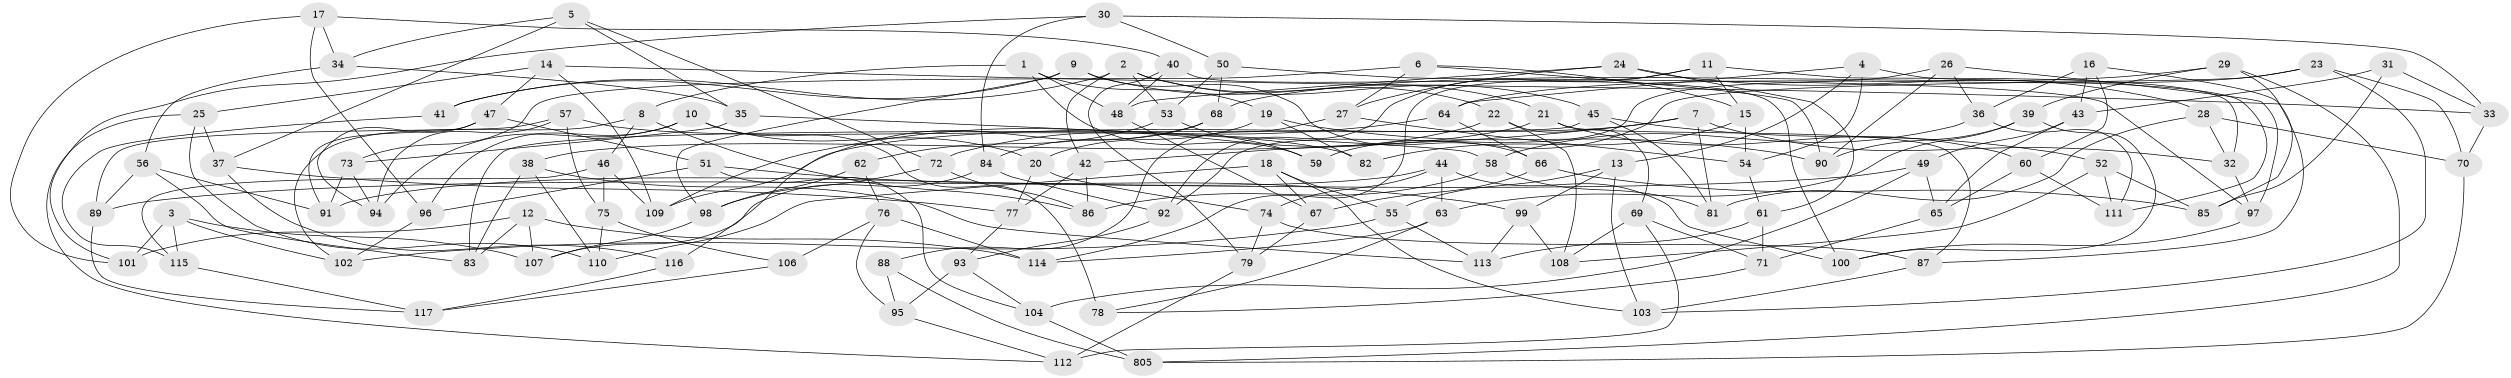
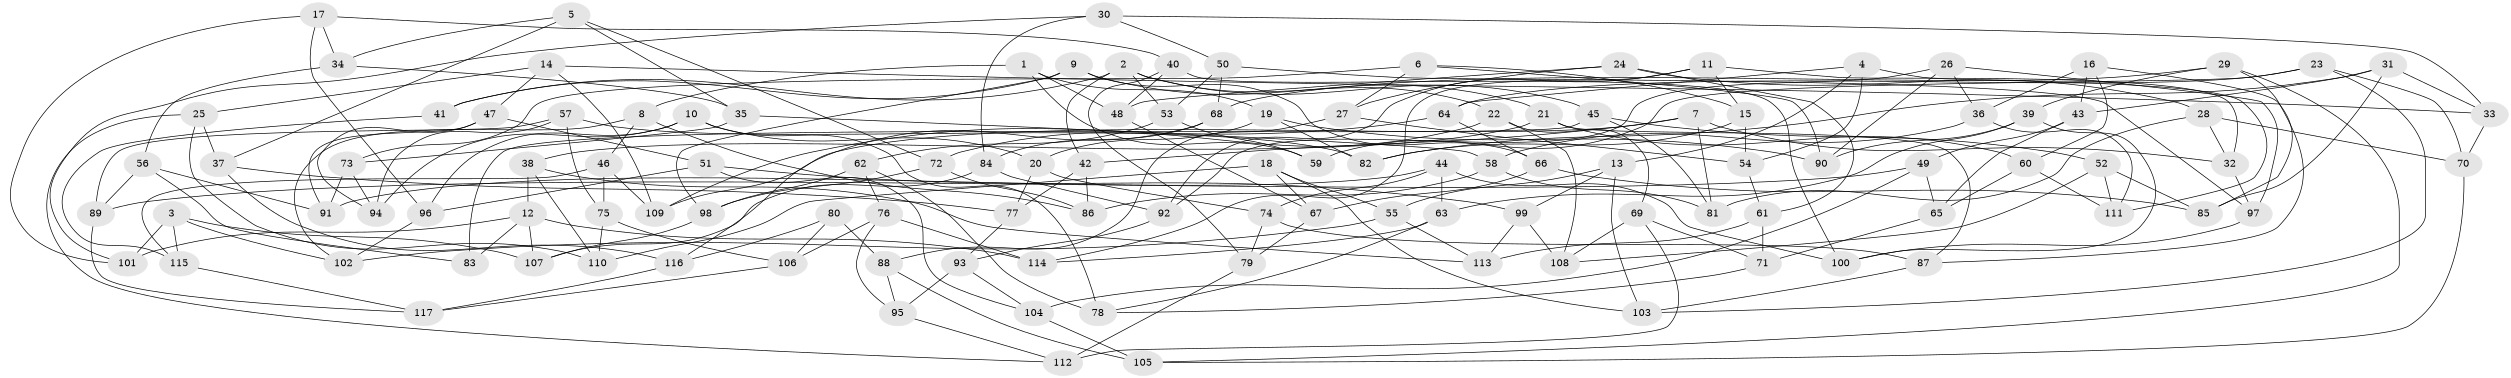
none -> (1877, 112)
(496, 213) -> (528, 189)
none -> (834, 214)
none -> (968, 234)
(1143, 363) -> (1143, 363)
